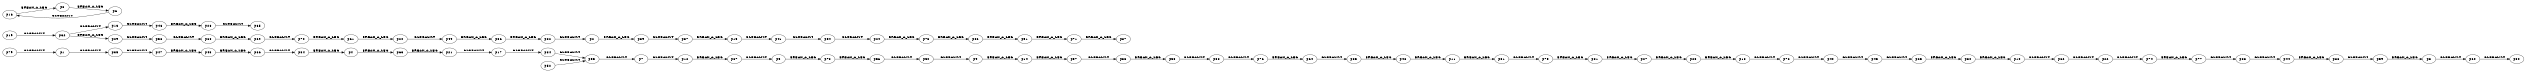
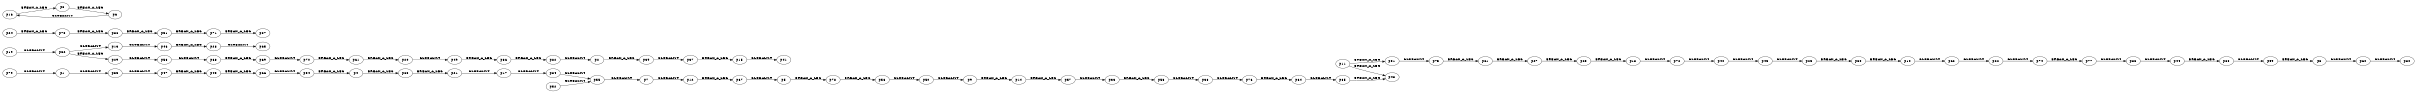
(828, 39) -> none
(1427, 59) -> (1366, 71)
